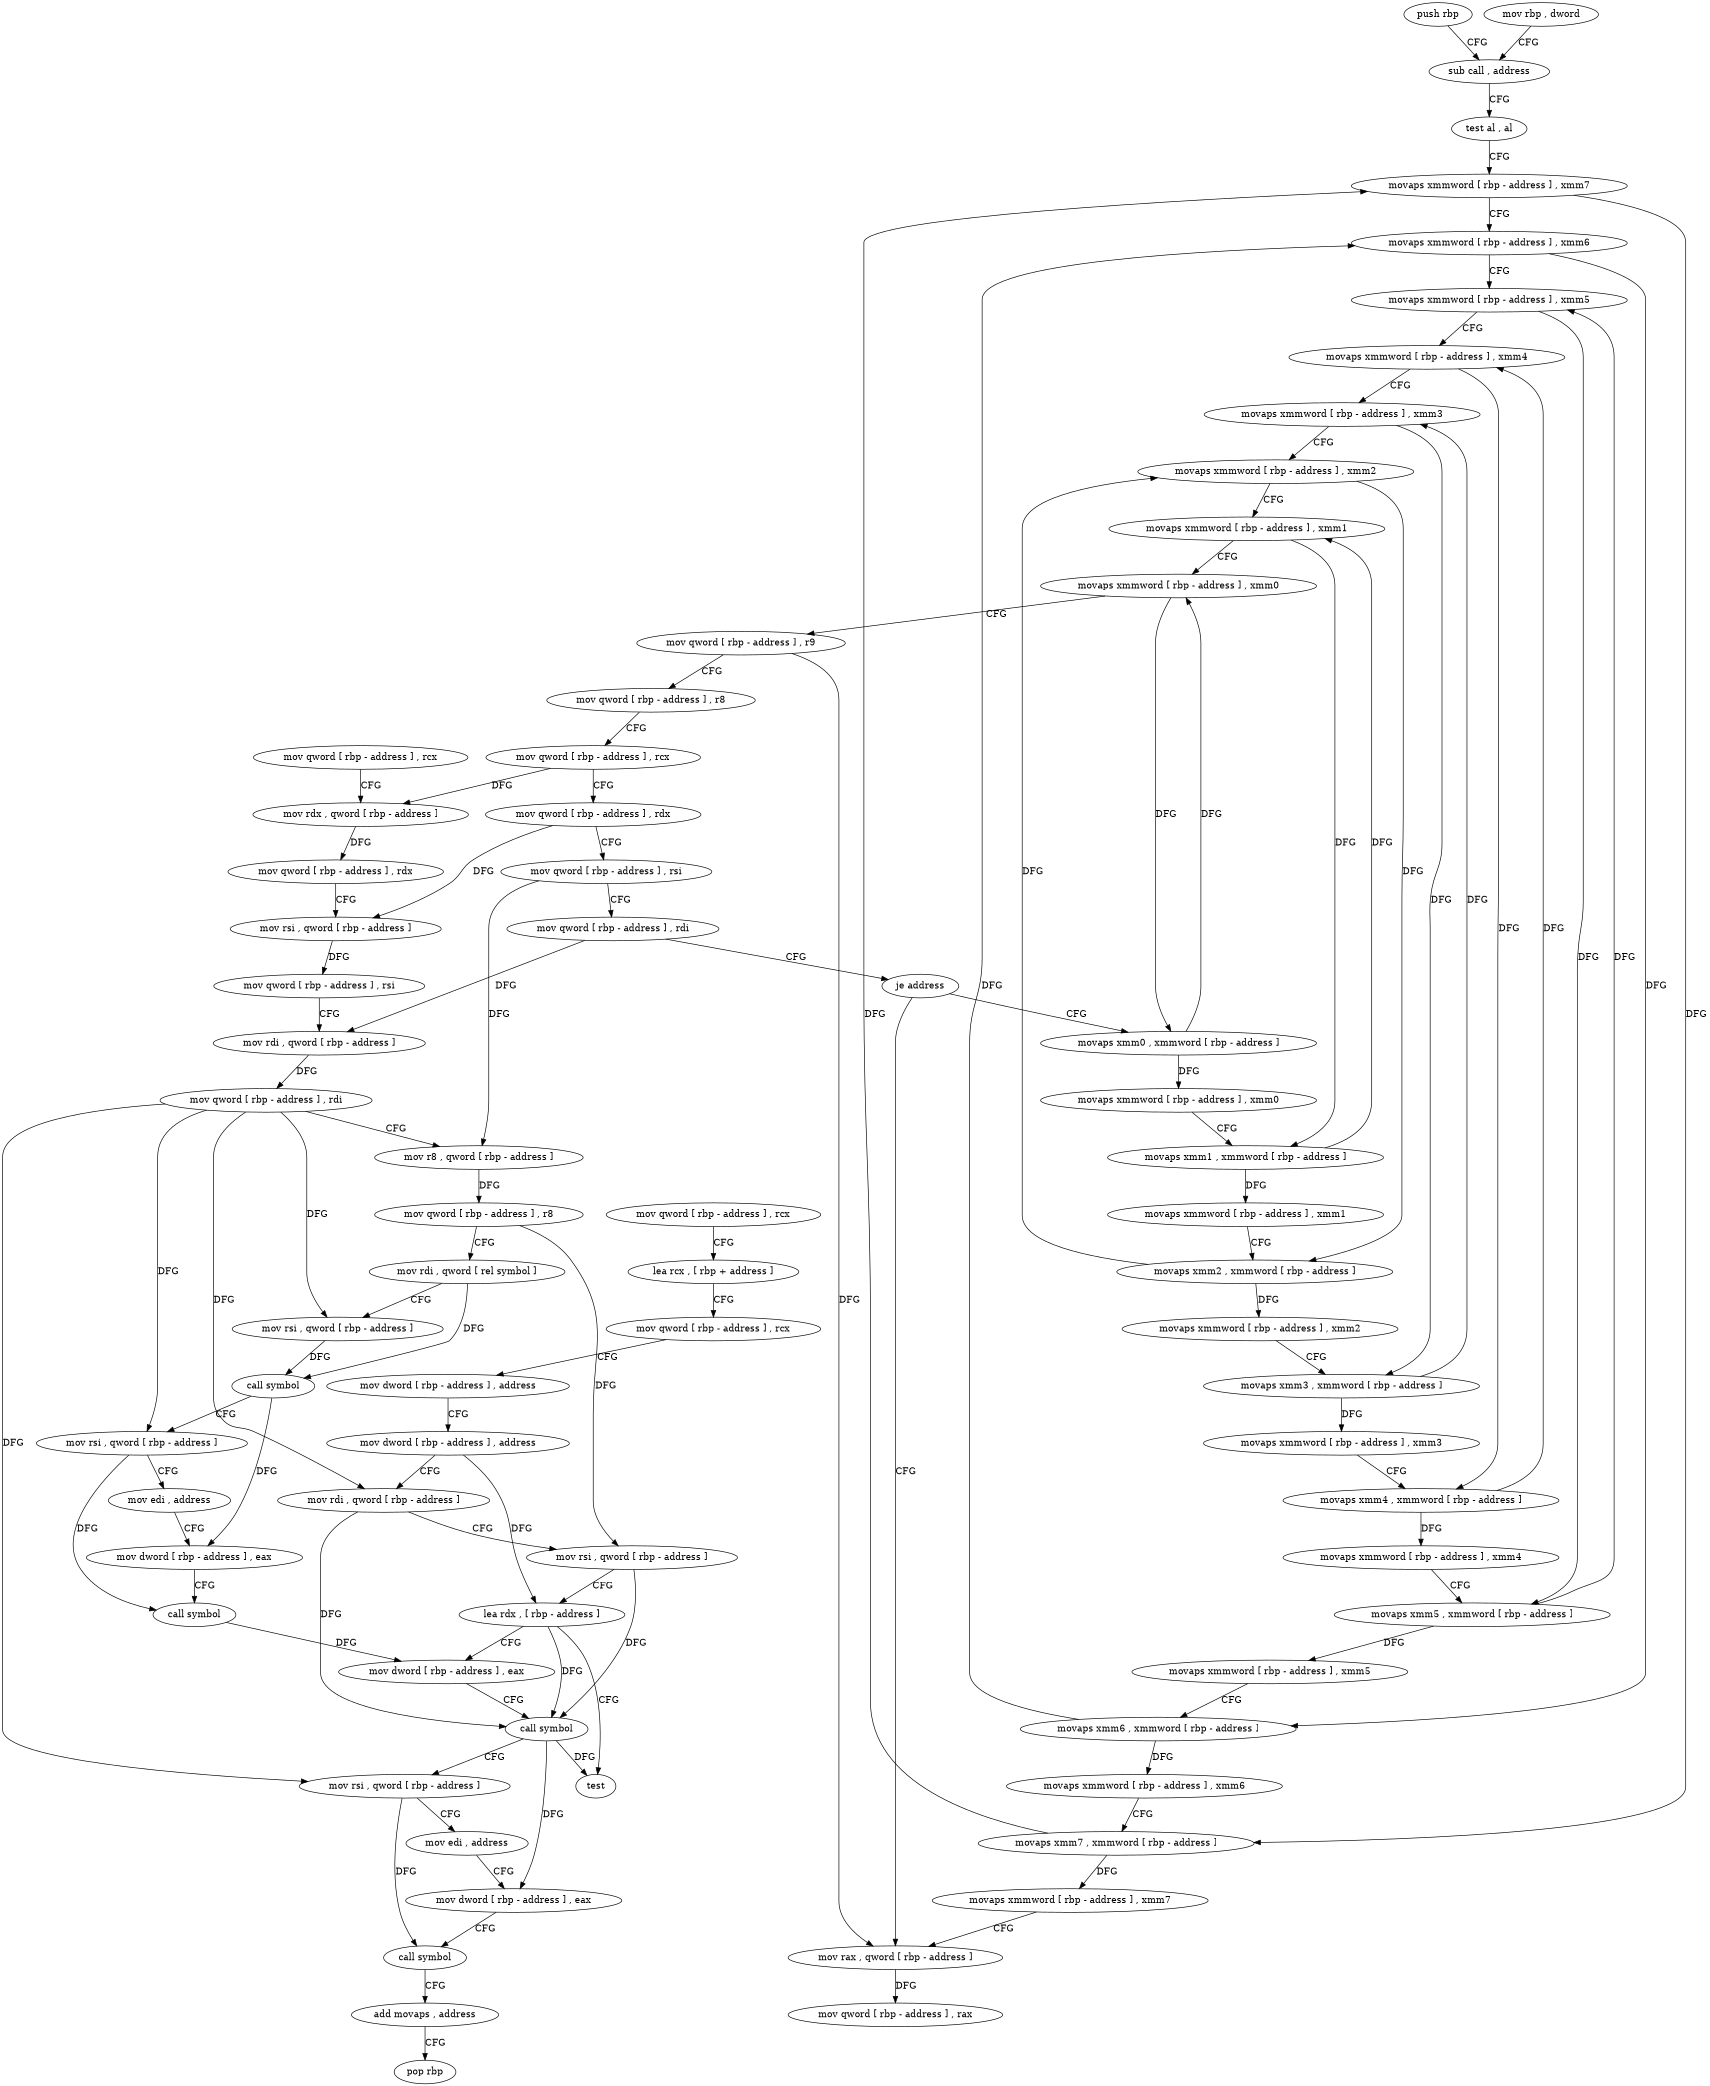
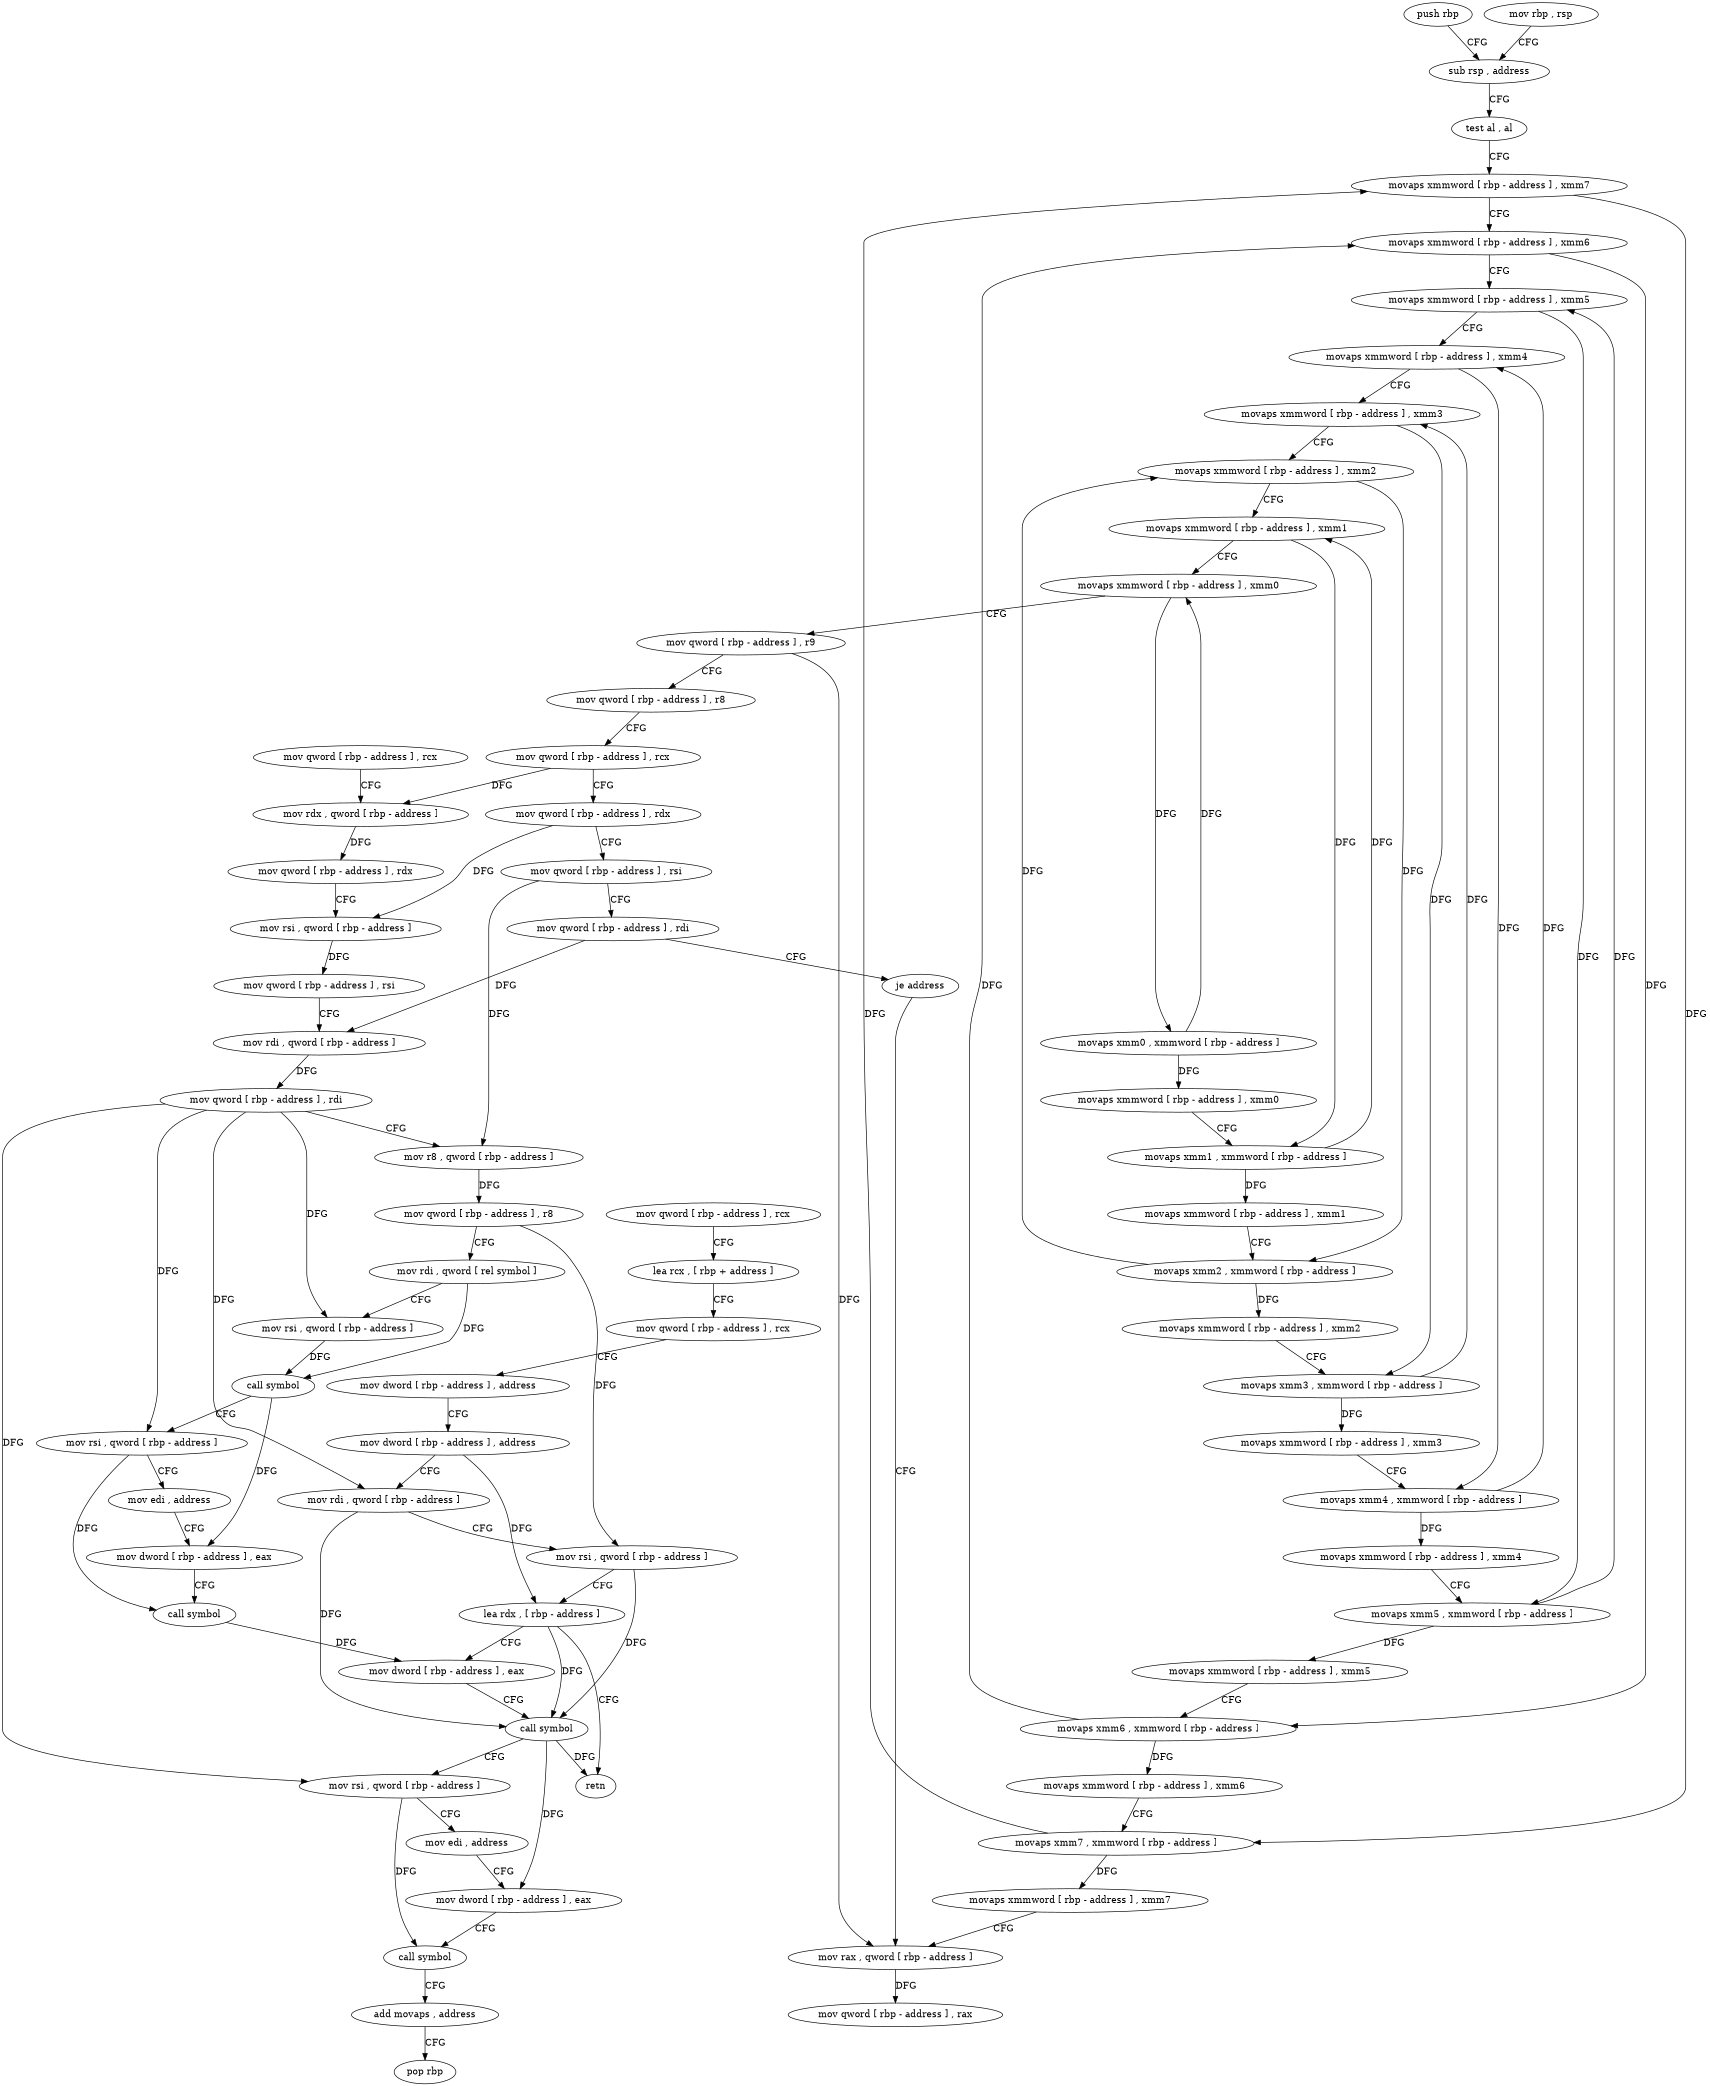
(1541, 14) -> (1541, 14)
(1489, 72) -> (1489, 72)
(1035, 1013) -> none
(596, 1786) -> (596, 1786)
